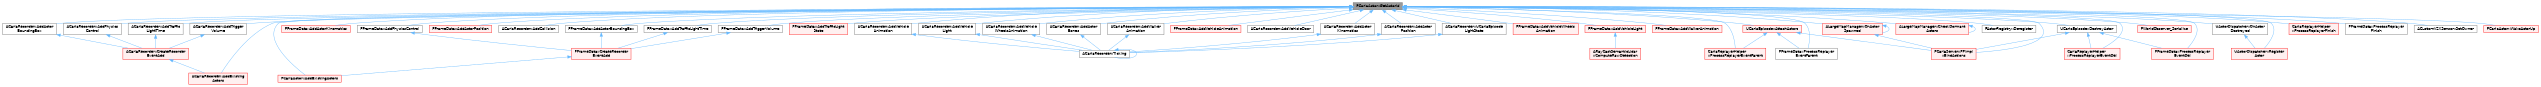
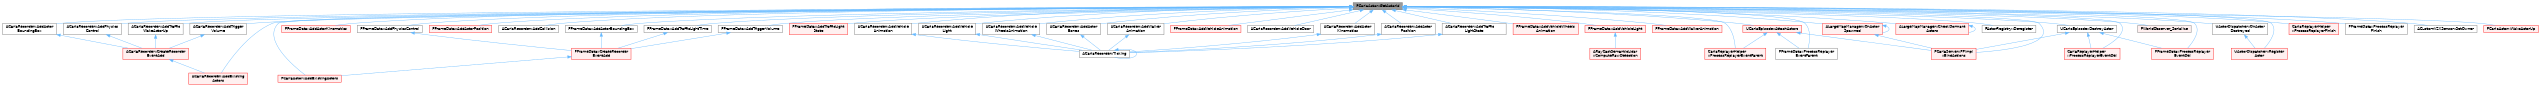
(156, 29) -> (156, 29)
(1474, 29) -> (1474, 29)
(2164, 29) -> (2164, 29)
